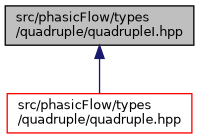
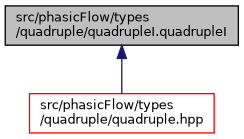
(100, 26) -> (122, 26)
